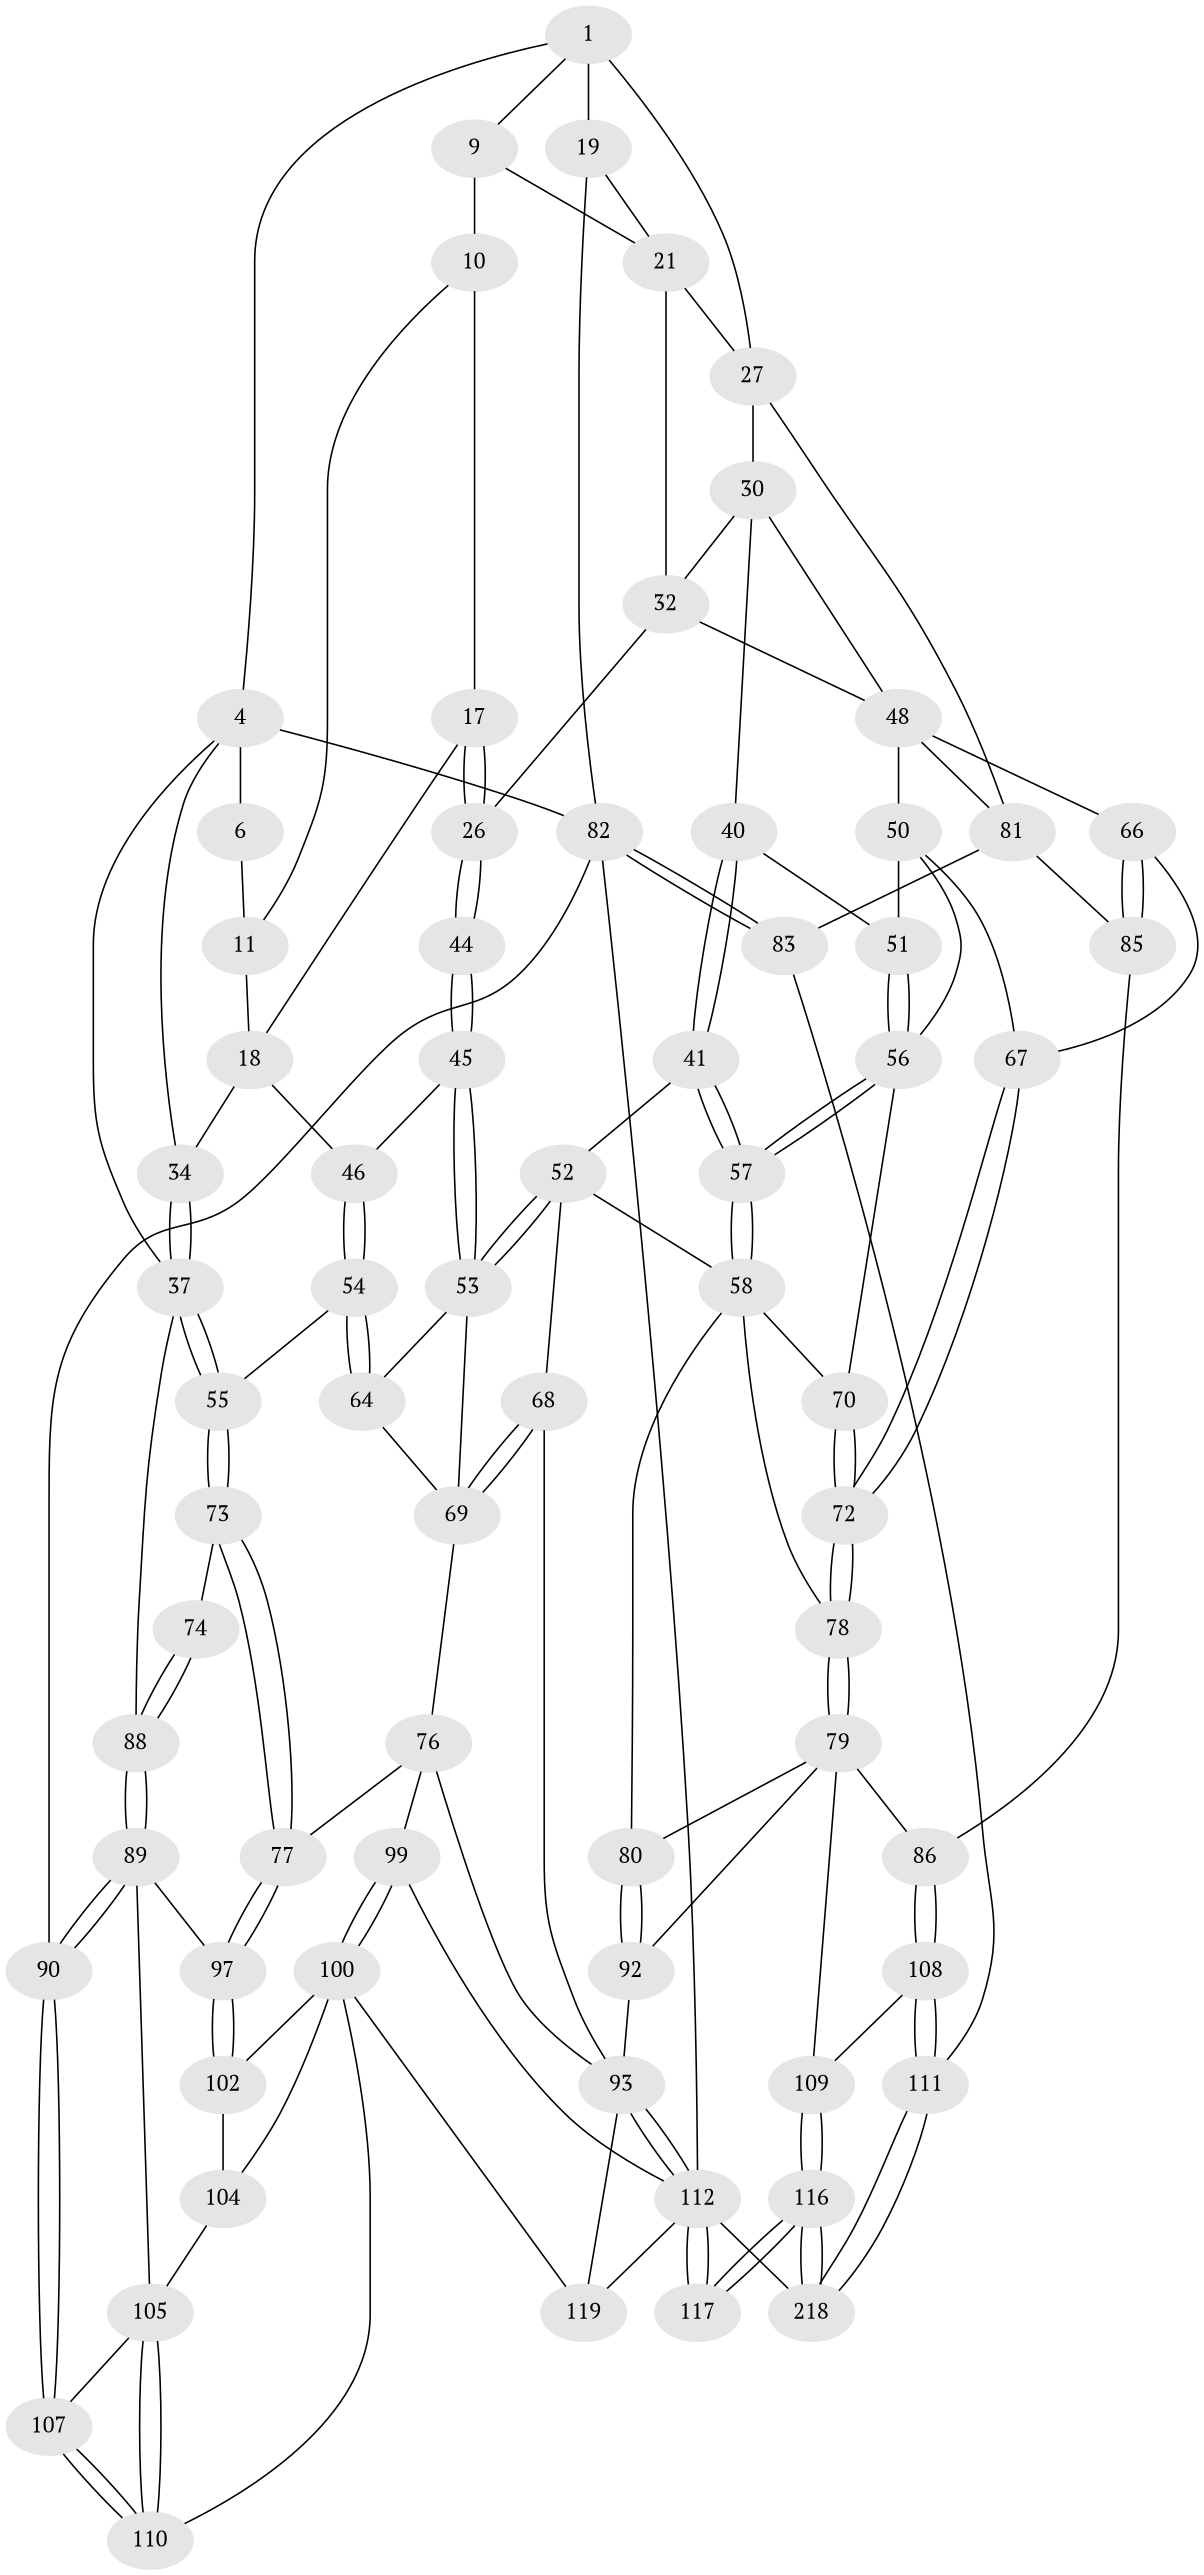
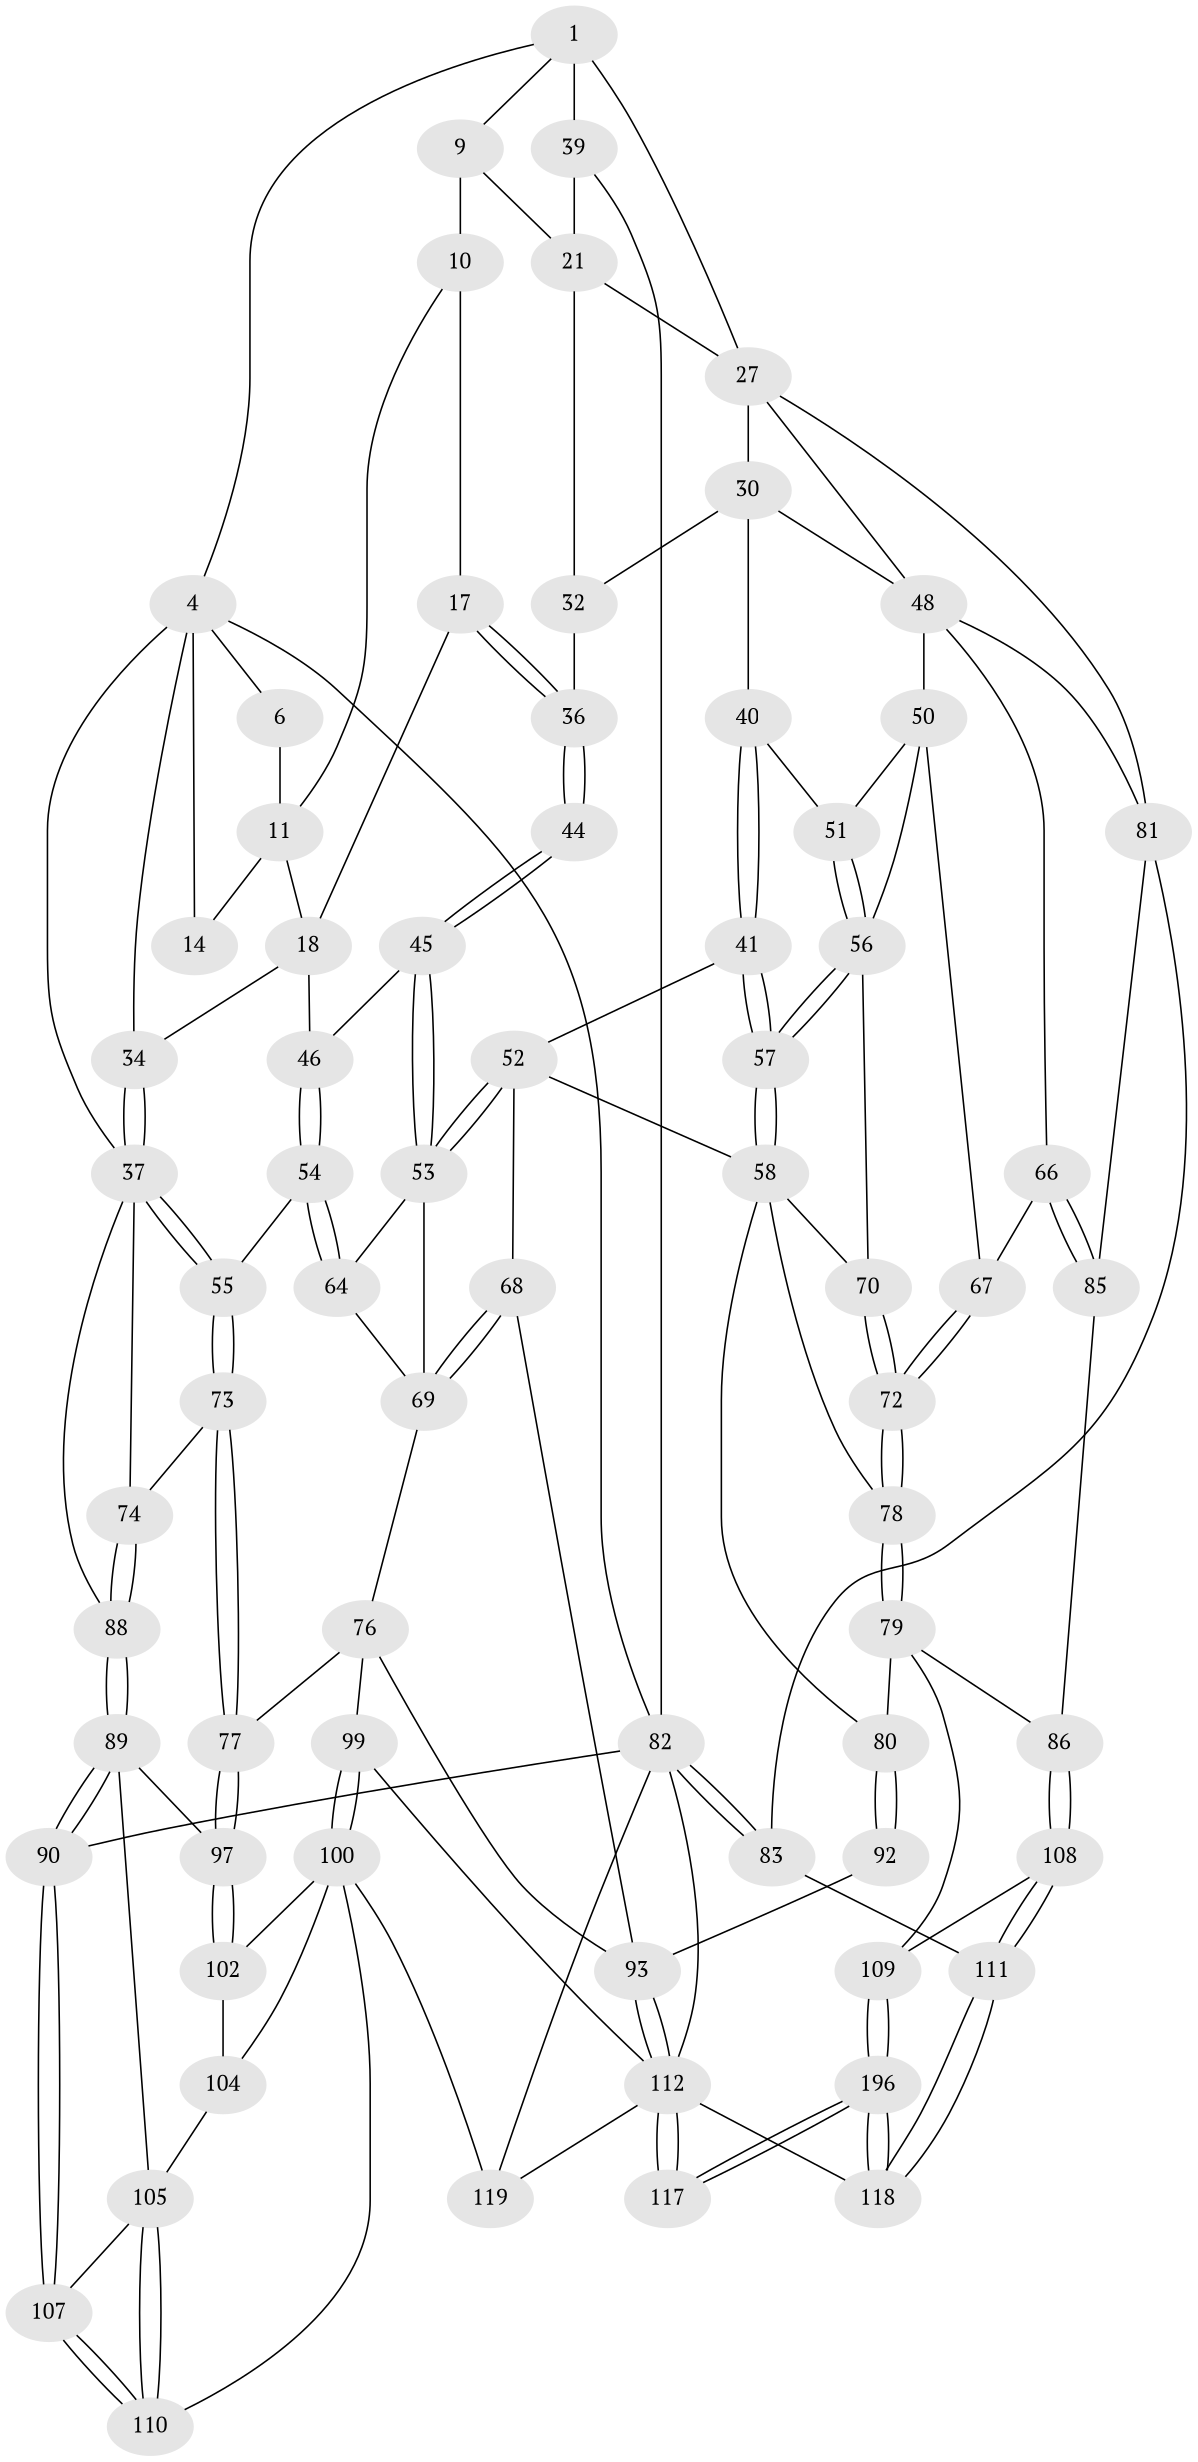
(588, 149) -> (574, 149)
(782, 661) -> (836, 490)
(475, 832) -> (574, 718)
none -> (195, 946)
none -> (132, 1345)
(735, 1857) -> none
(603, 2199) -> (571, 1969)
(812, 2199) -> (878, 2085)
(812, 2313) -> (878, 2199)
